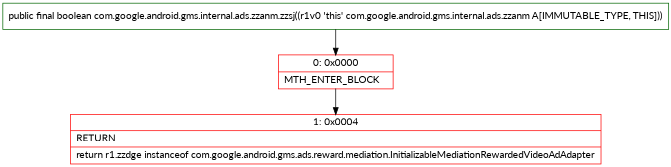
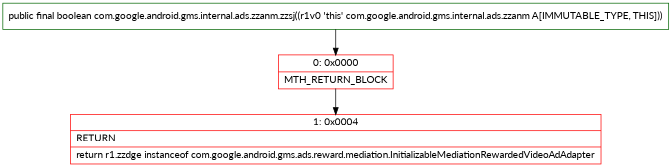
(332, 80) -> (336, 80)
